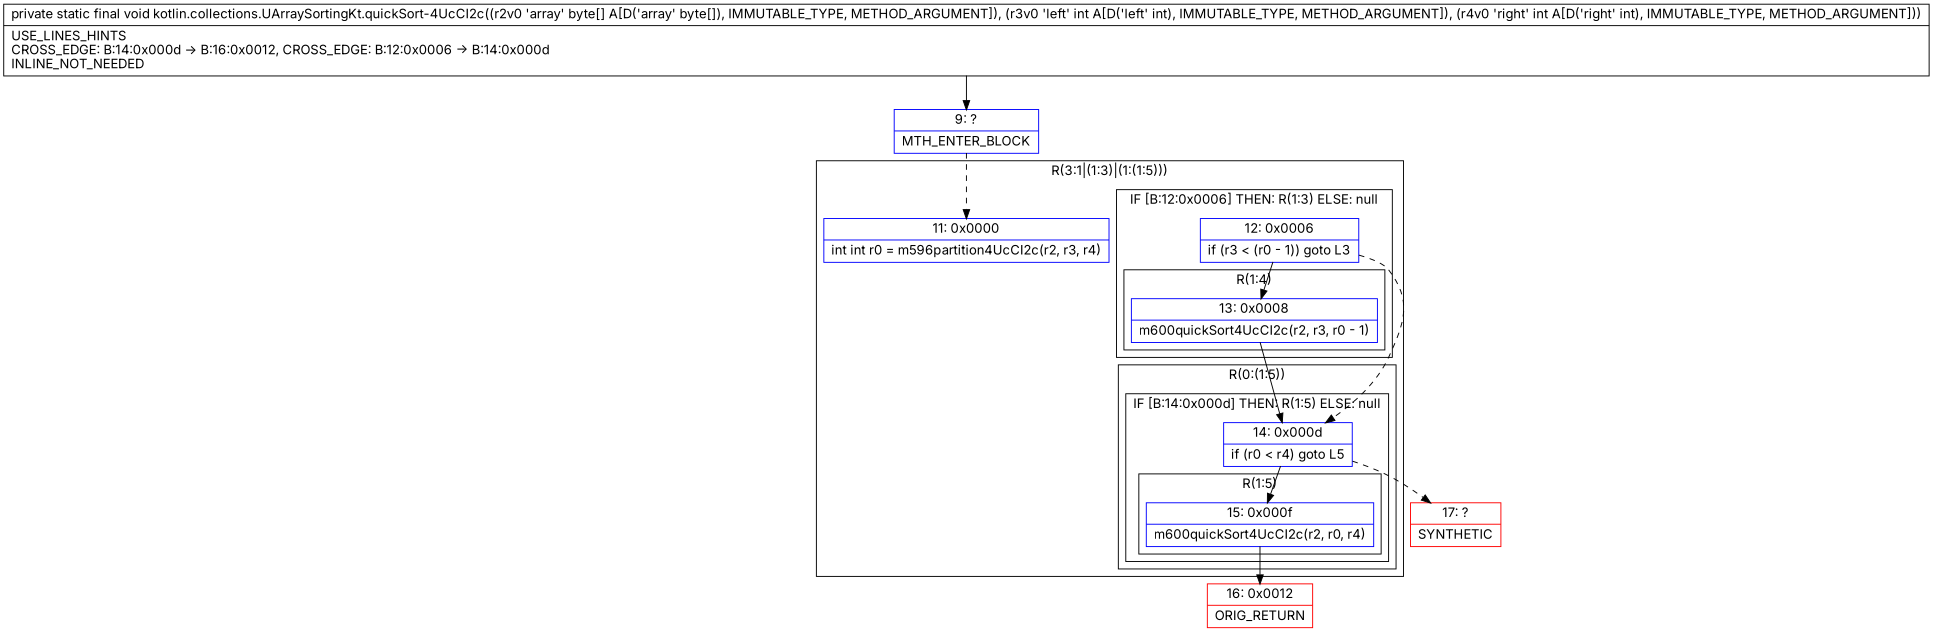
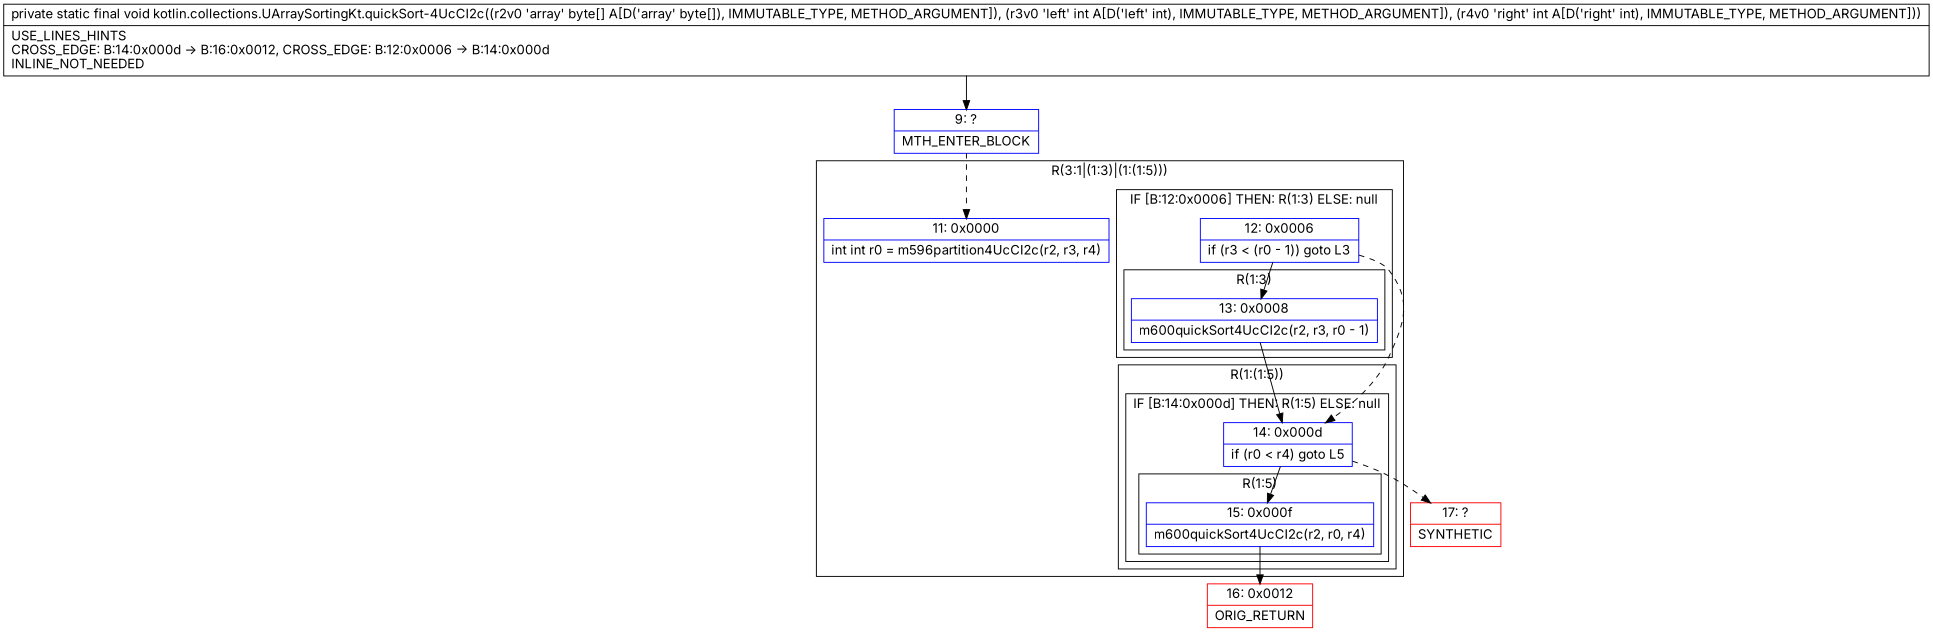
(1254, 281) -> (1254, 281)
(1257, 376) -> (1257, 376)
